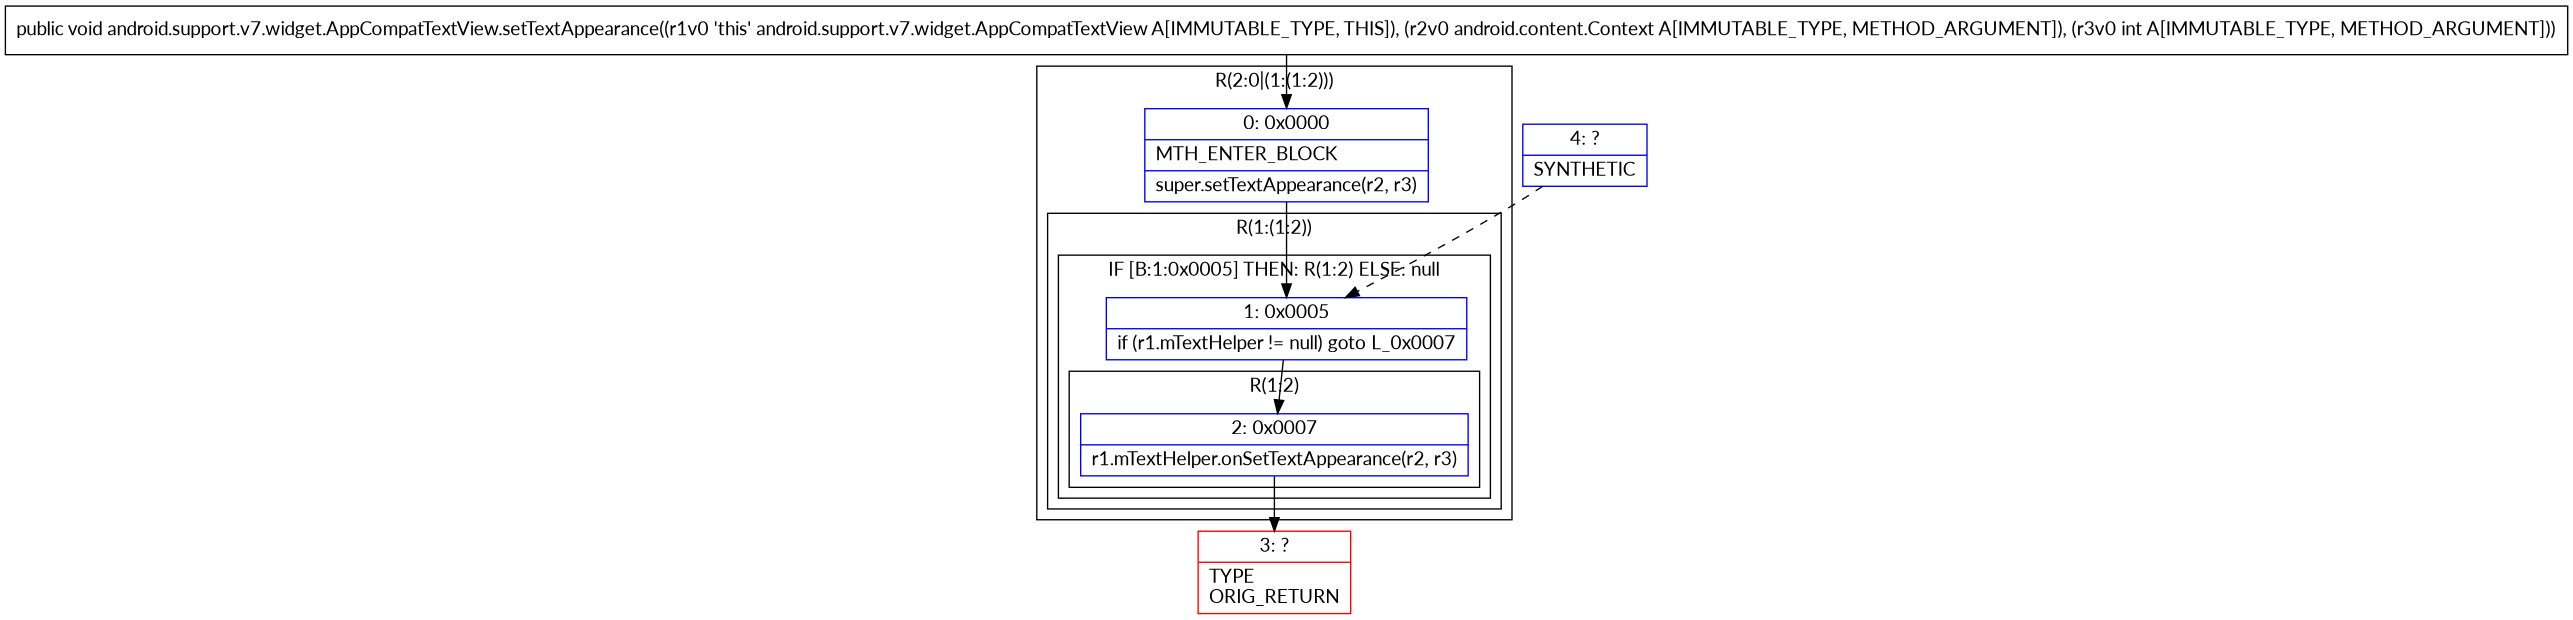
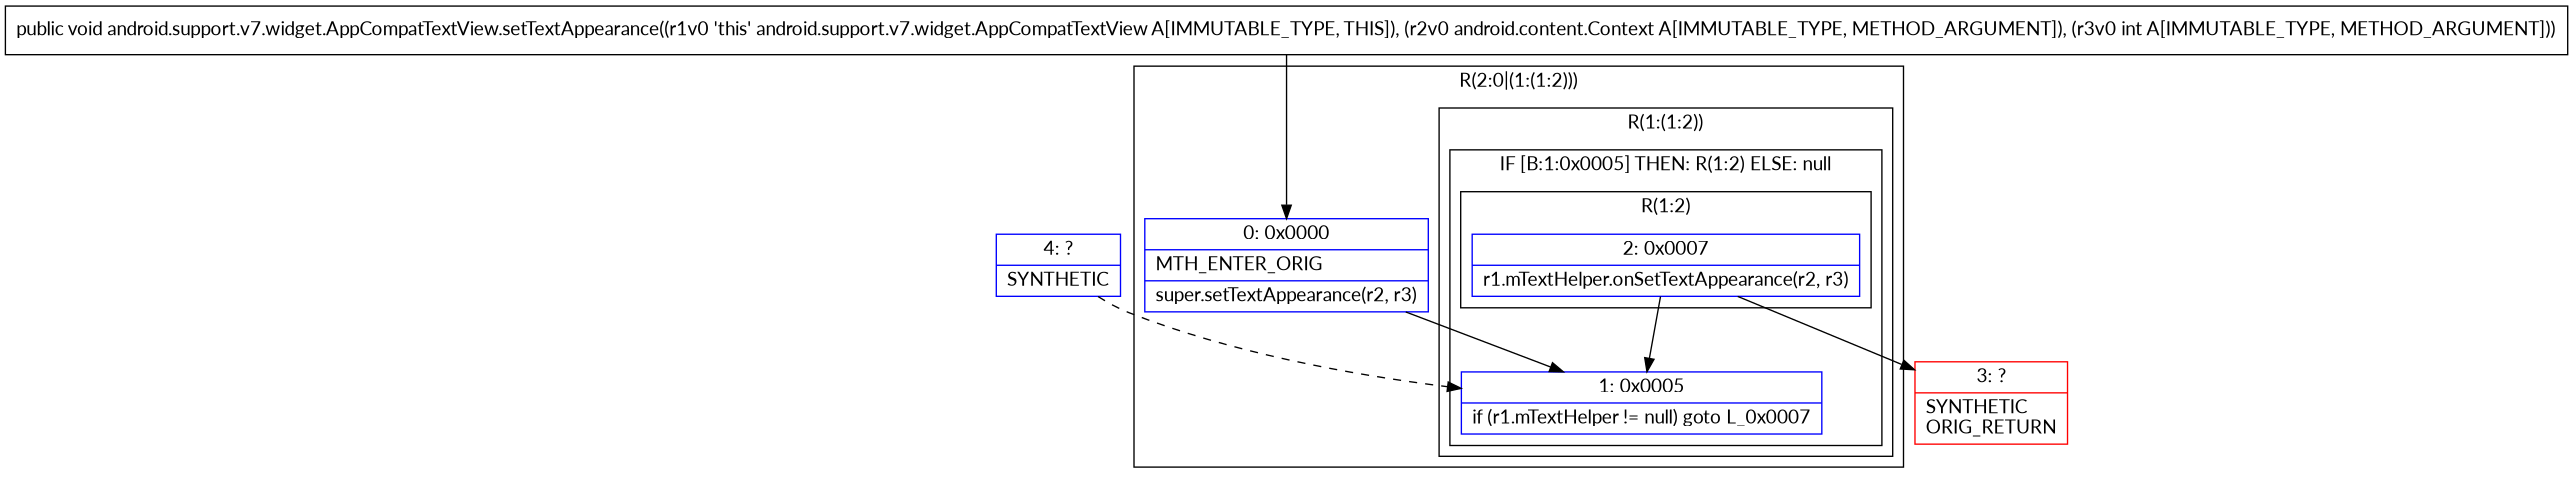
(1247, 155) -> (1239, 265)
(1281, 380) -> (1655, 327)
(1232, 577) -> (1977, 408)
